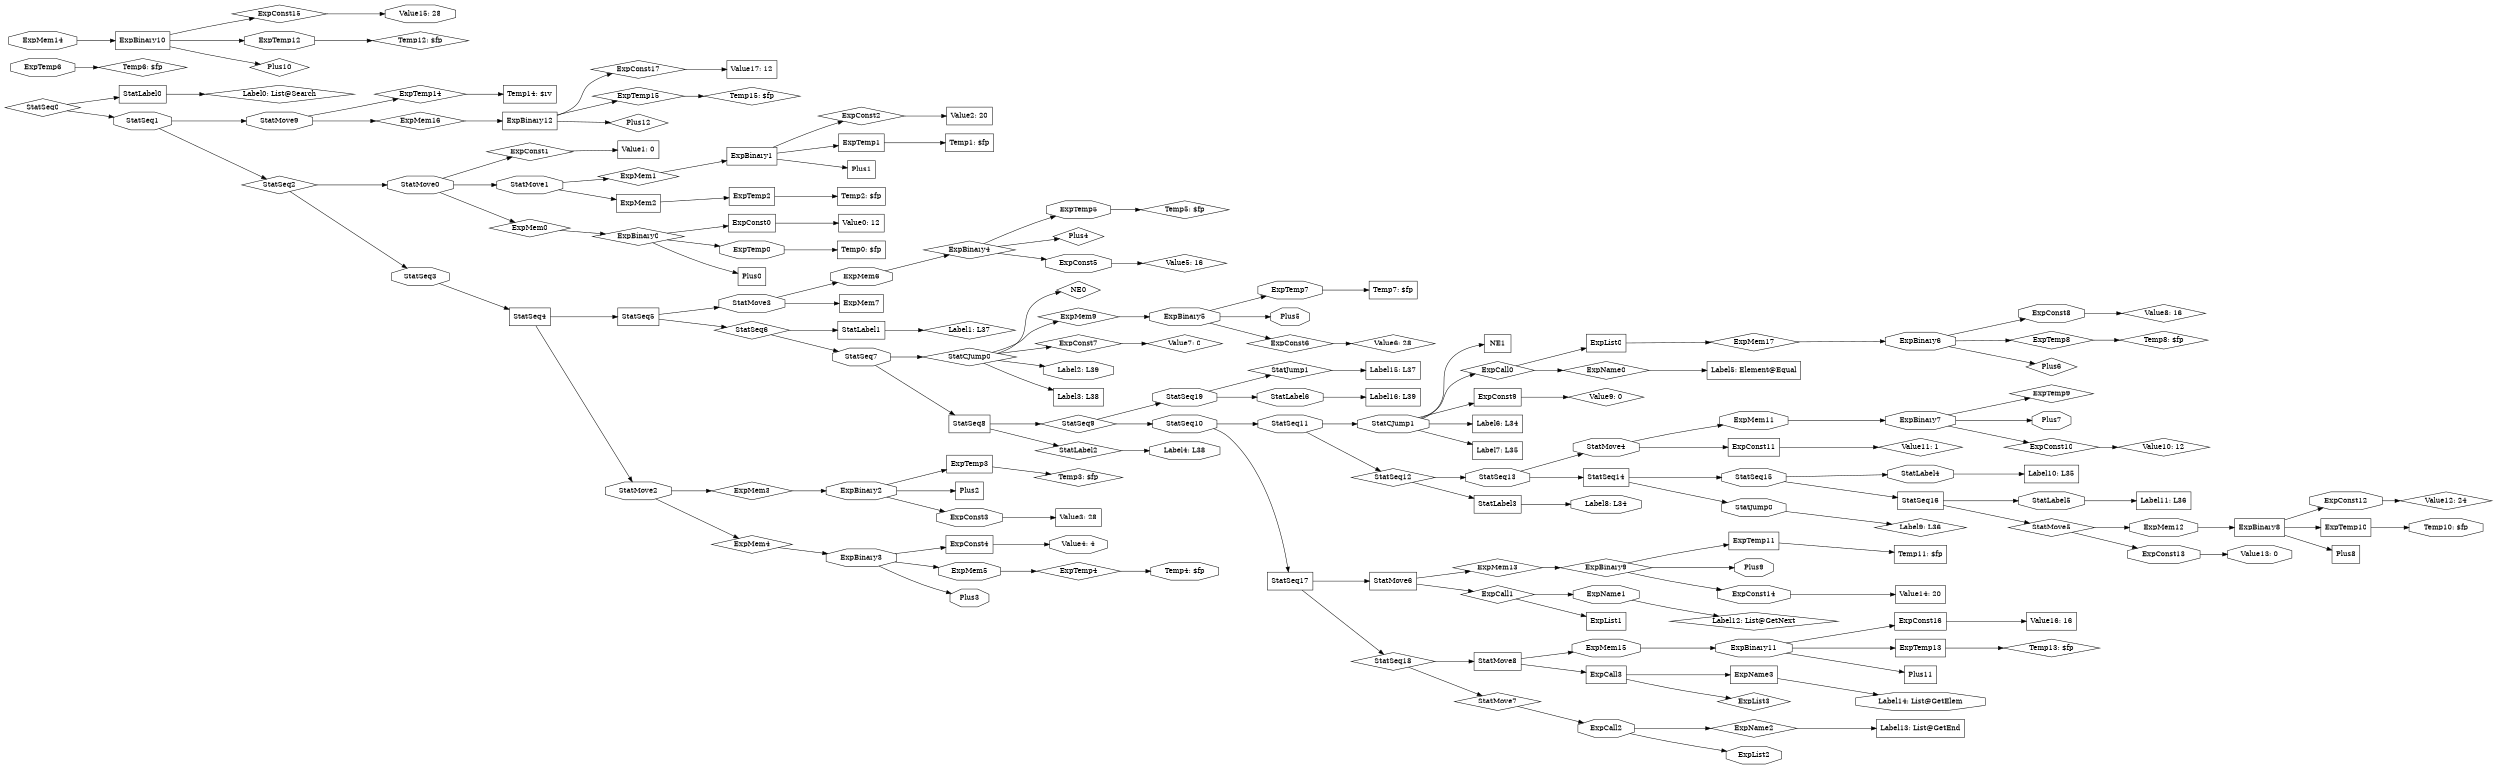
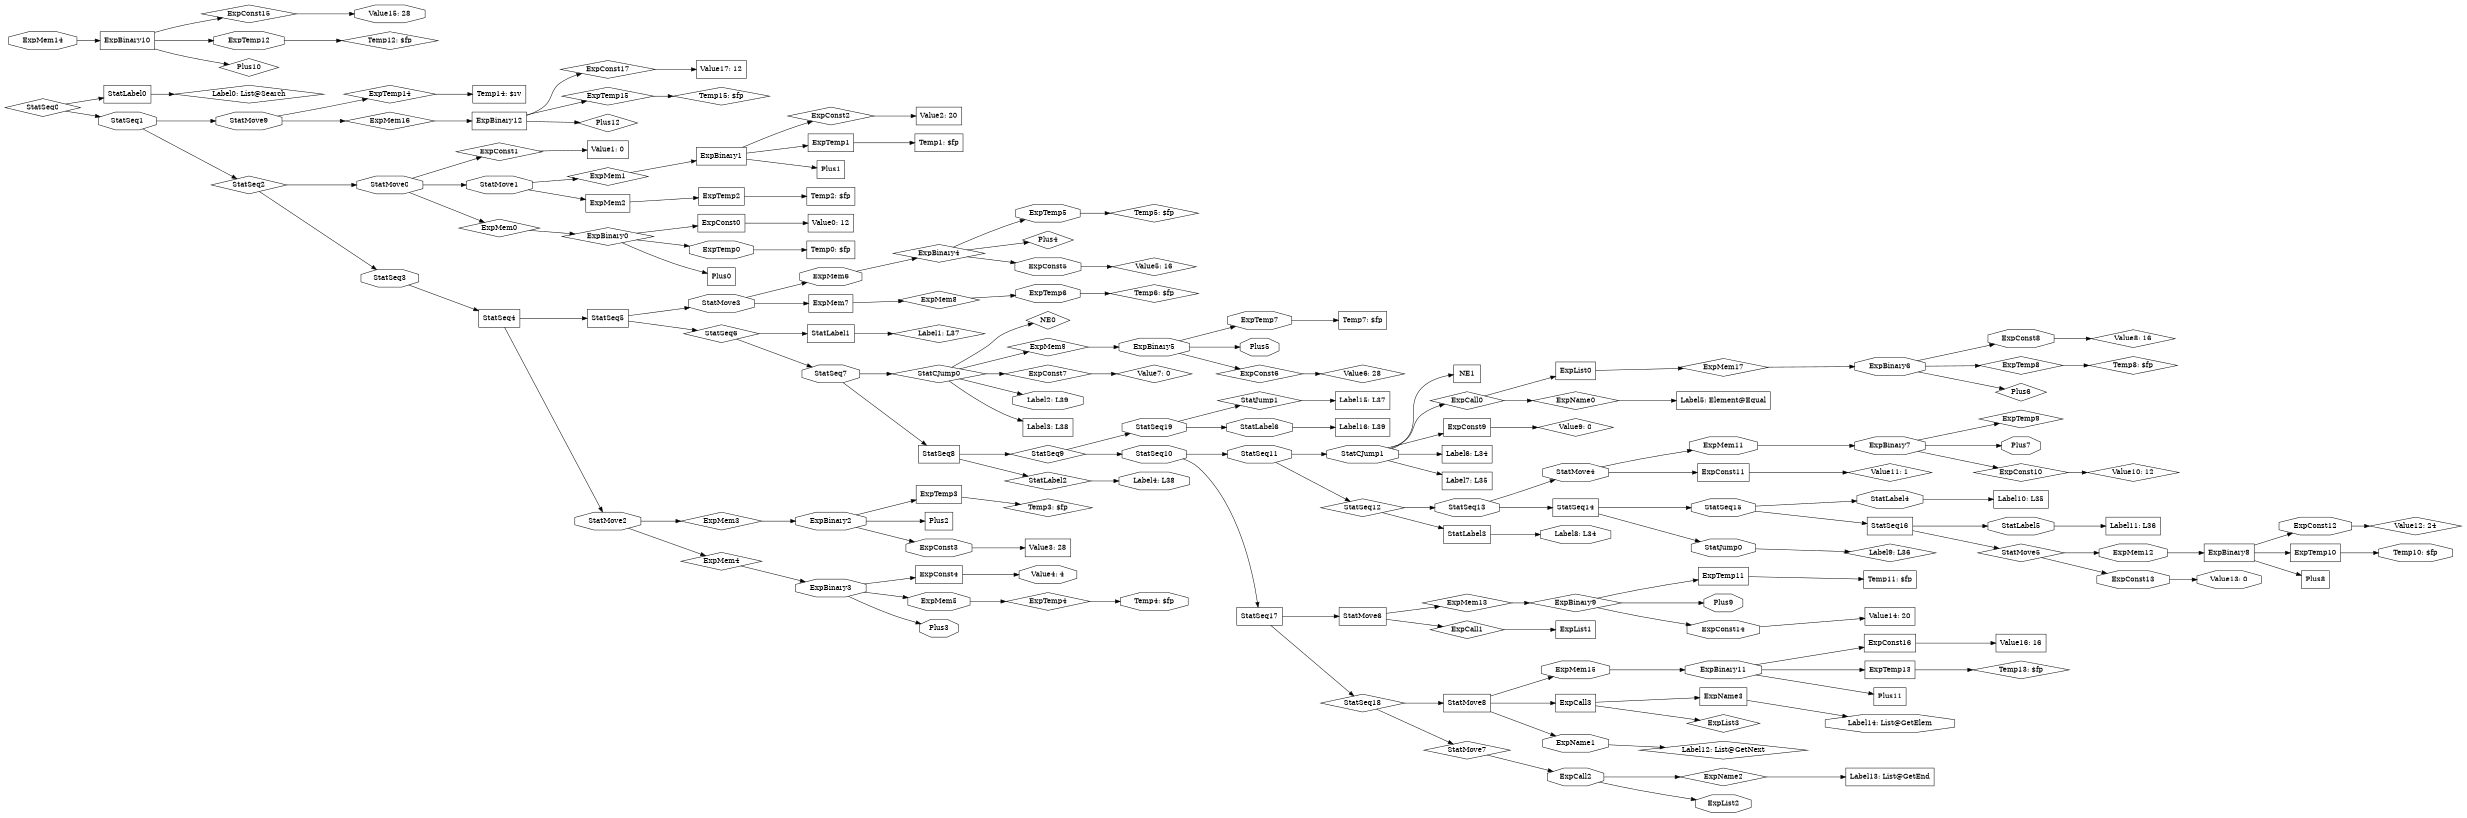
none -> (939, 300)
(1551, 595) -> (1521, 723)
